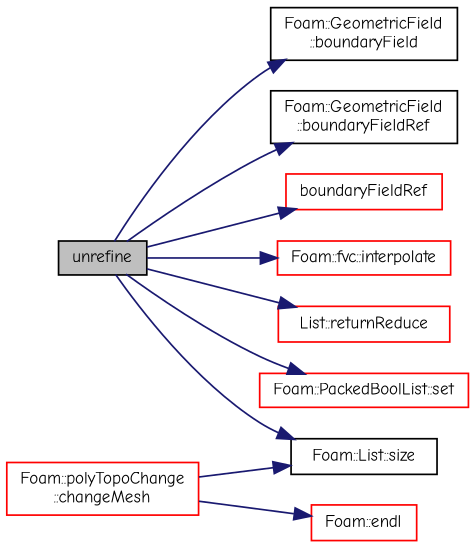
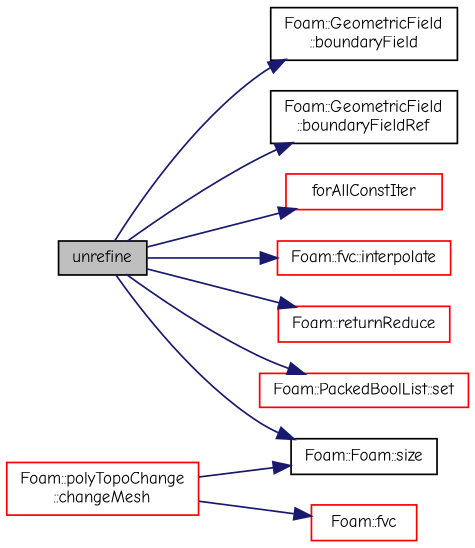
(364, 192) -> (364, 192)
(364, 324) -> (364, 324)
(364, 457) -> (364, 457)
(364, 523) -> (364, 523)
